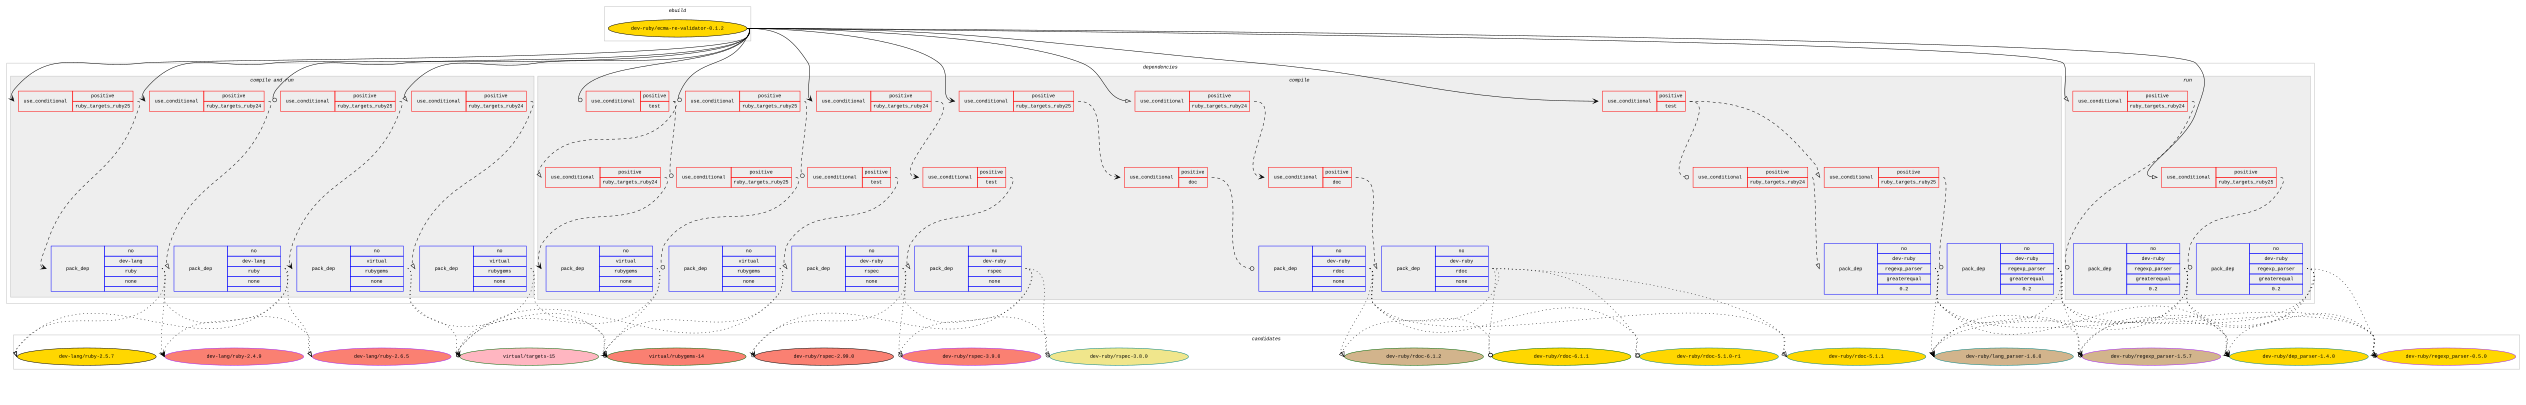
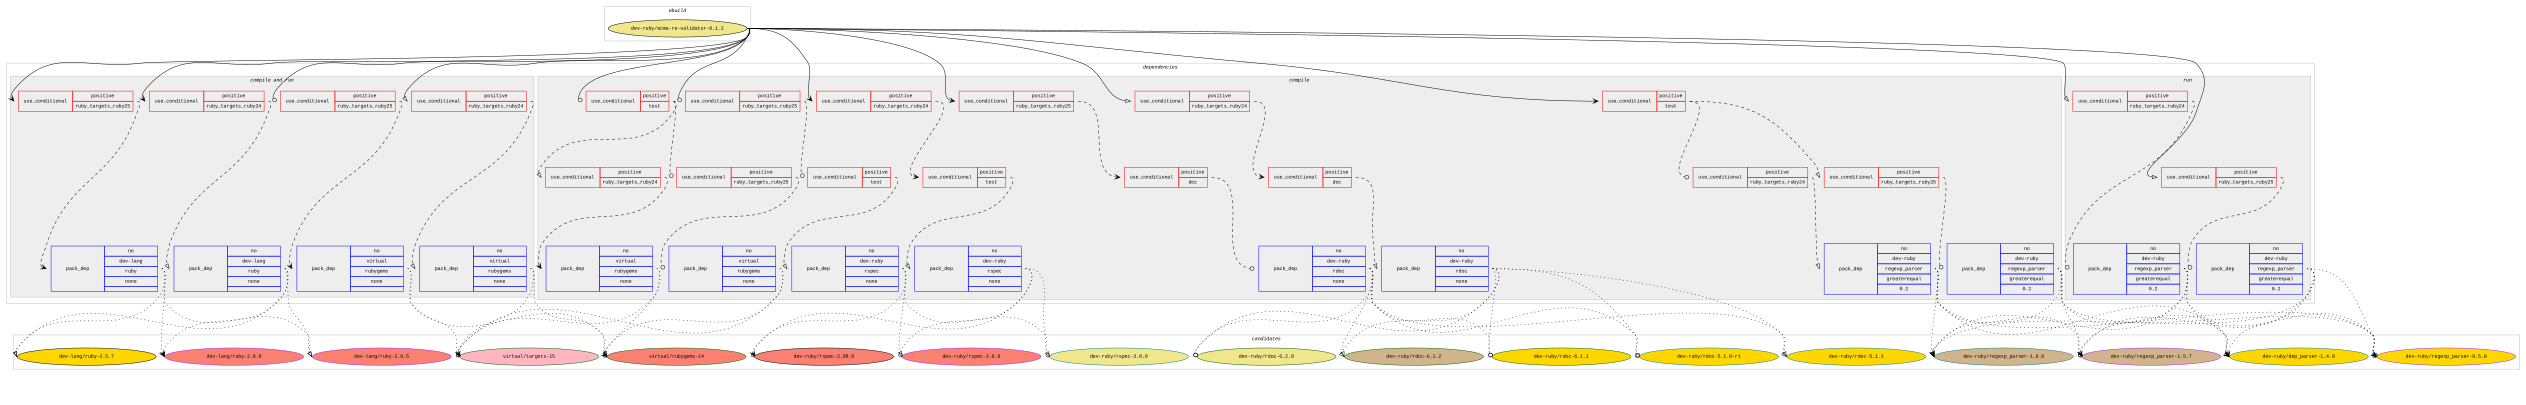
(678, 28) -> (678, 28)
(234, 357) -> (234, 357)
none -> (1267, 357)
(2004, 357) -> (2004, 357)
